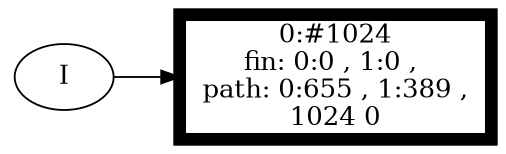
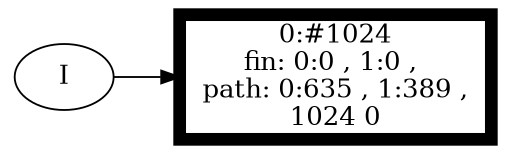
(336, 77) -> (336, 77)
